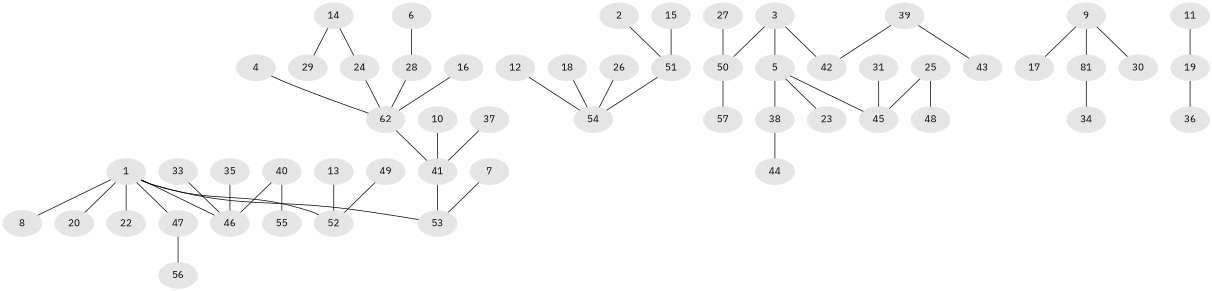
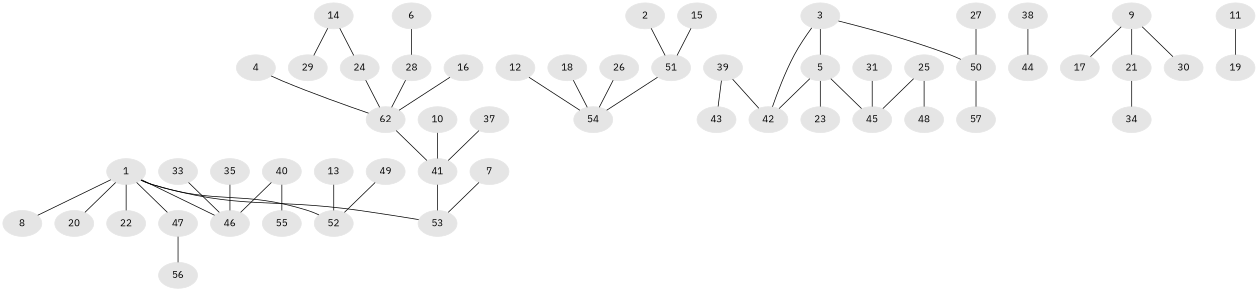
(1086, 68) -> (1132, 68)
(775, 94) -> (794, 94)
(1190, 120) -> none
